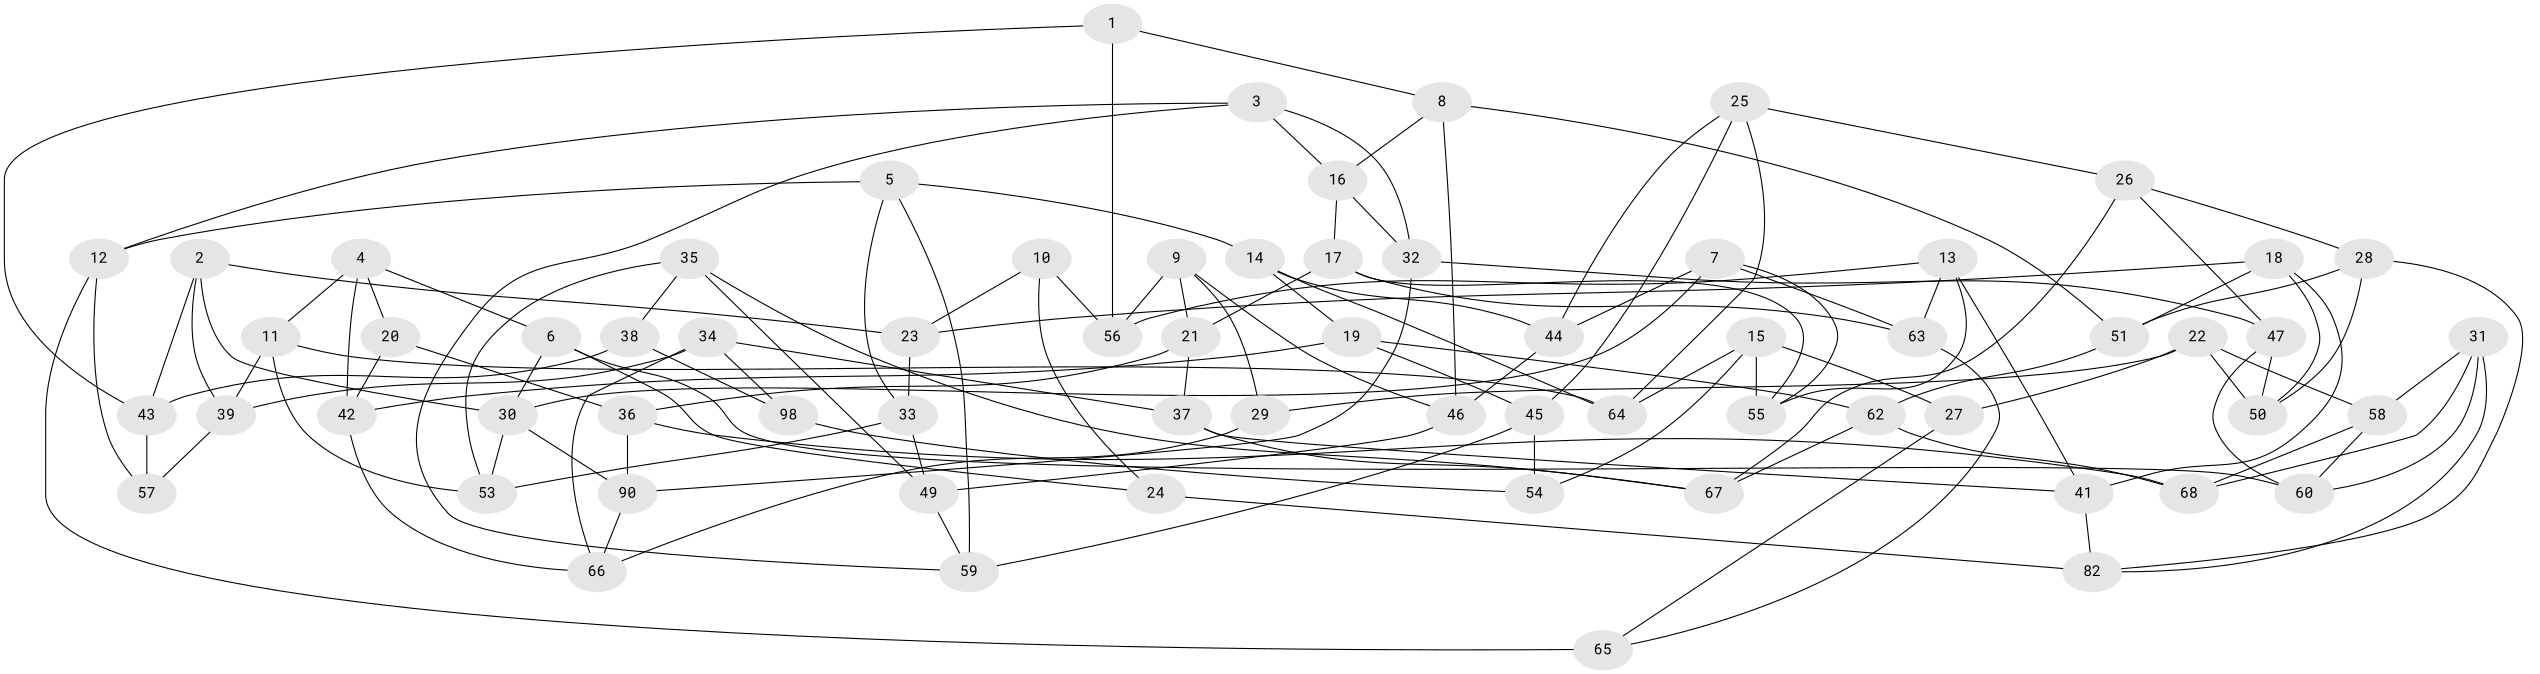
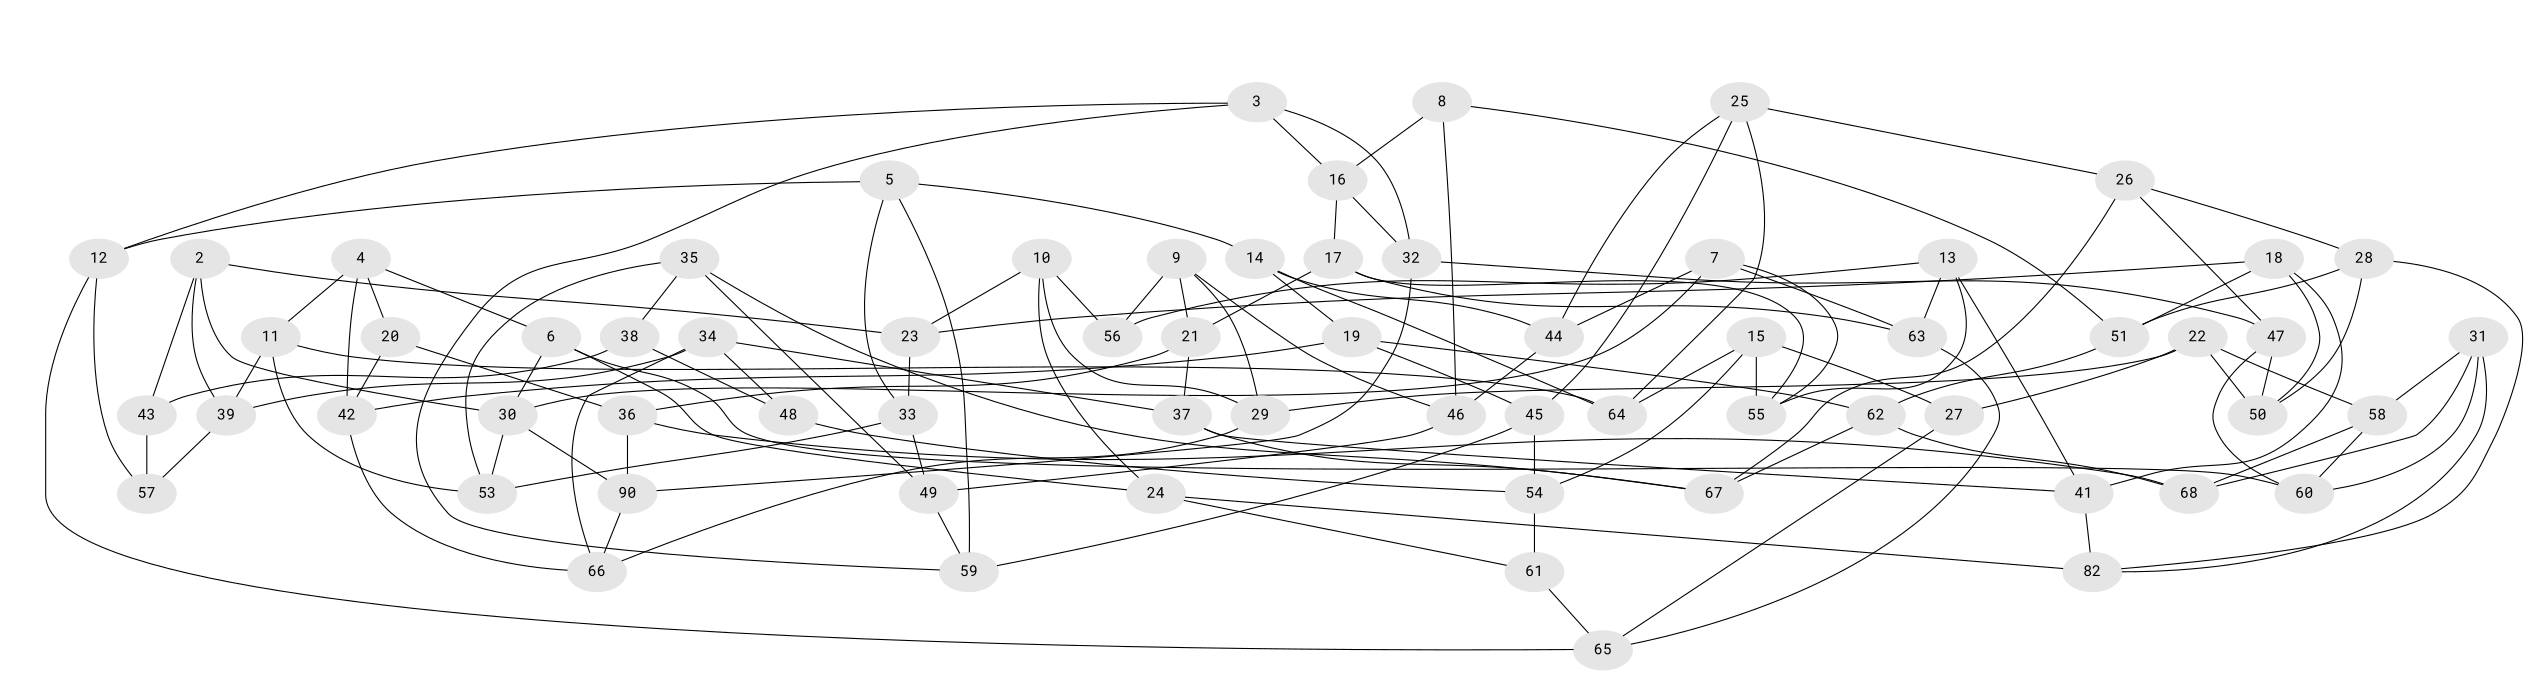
(1113, 24) -> none
none -> (1111, 380)
(788, 415) -> (788, 415)
none -> (1534, 572)
